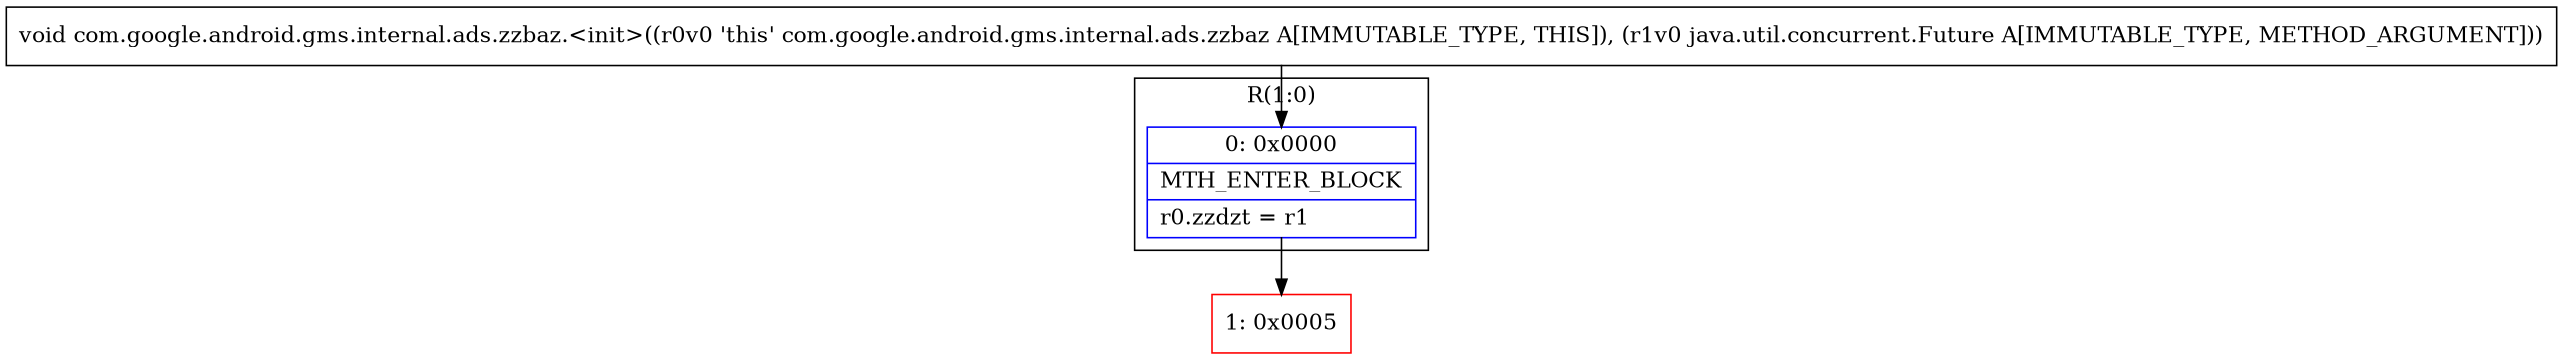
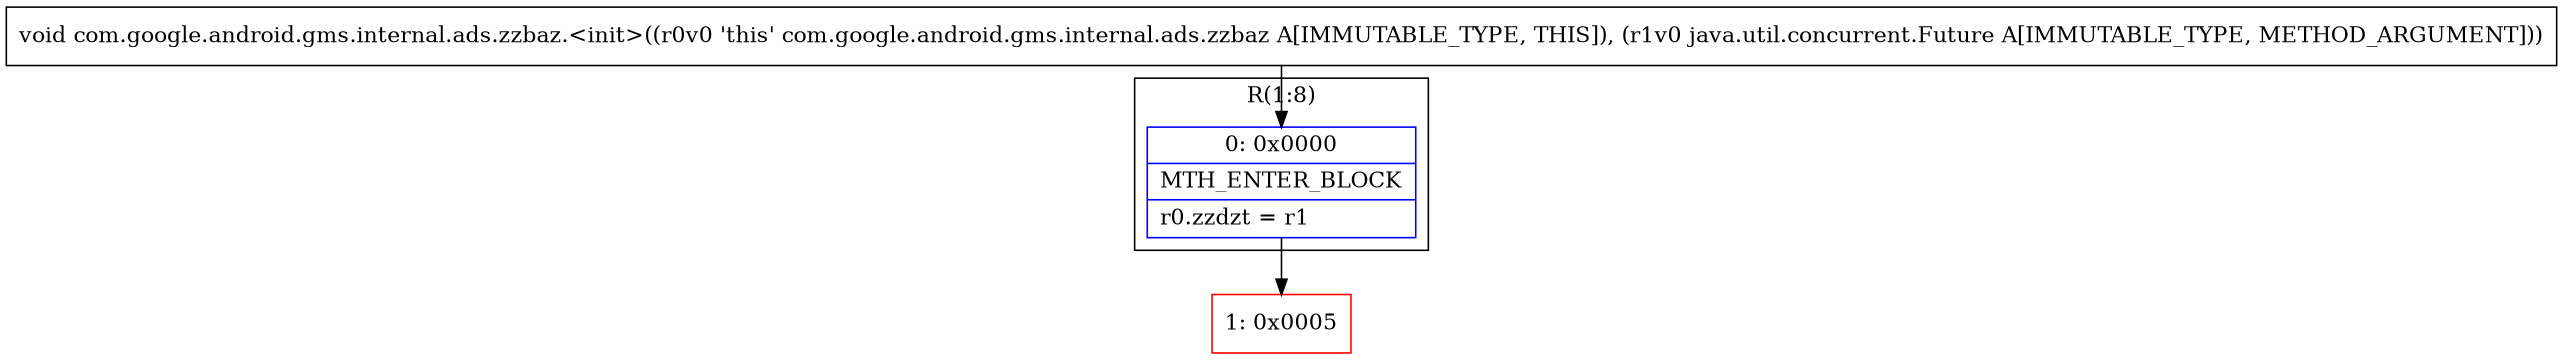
(1281, 96) -> (1281, 96)
